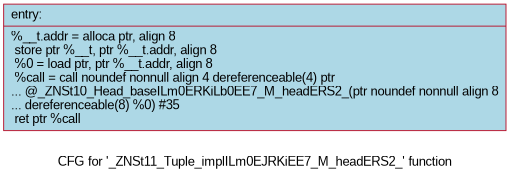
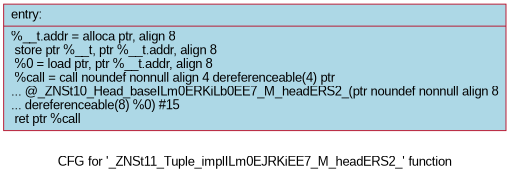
(95, 105) -> (95, 105)
